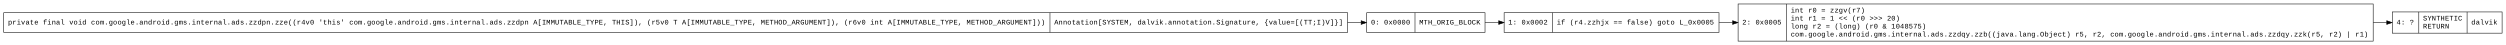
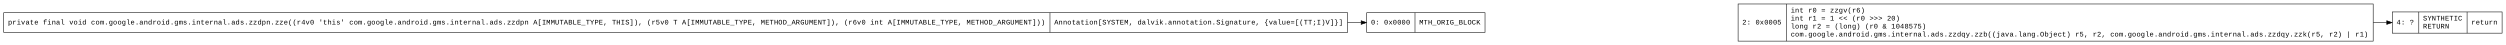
(1828, 10) -> (1828, 10)
(2485, 22) -> (2485, 22)
(1612, 23) -> none
